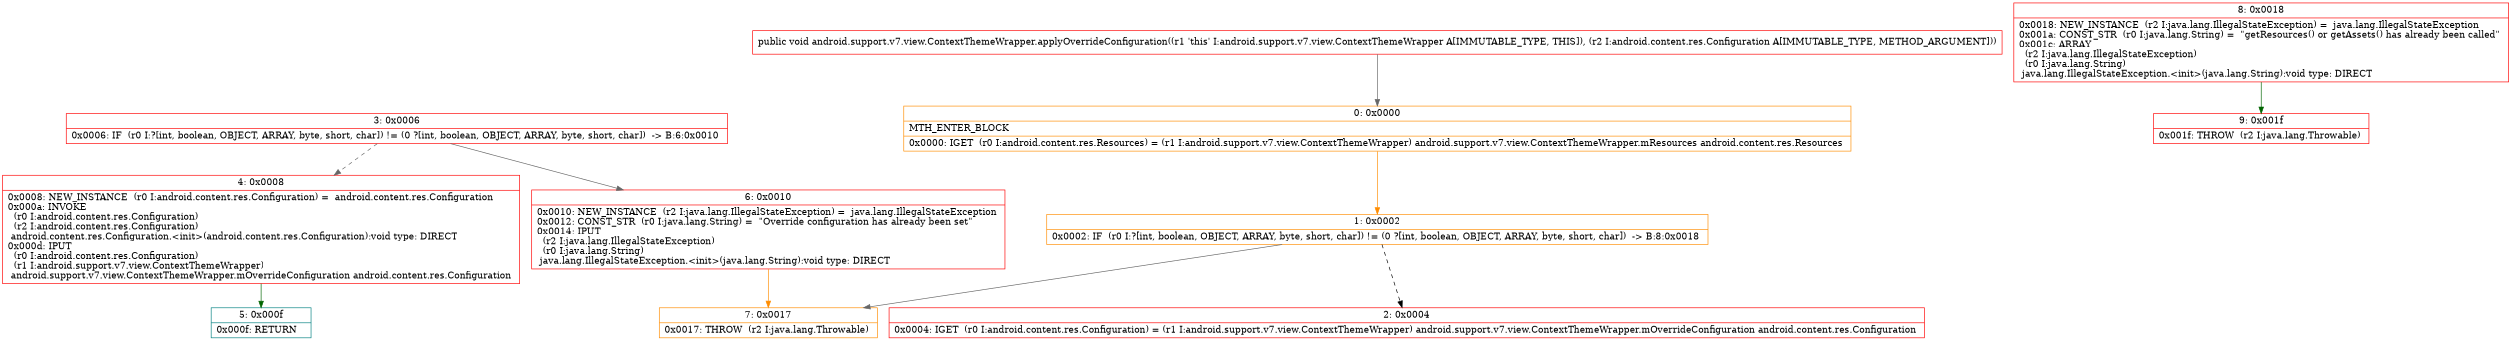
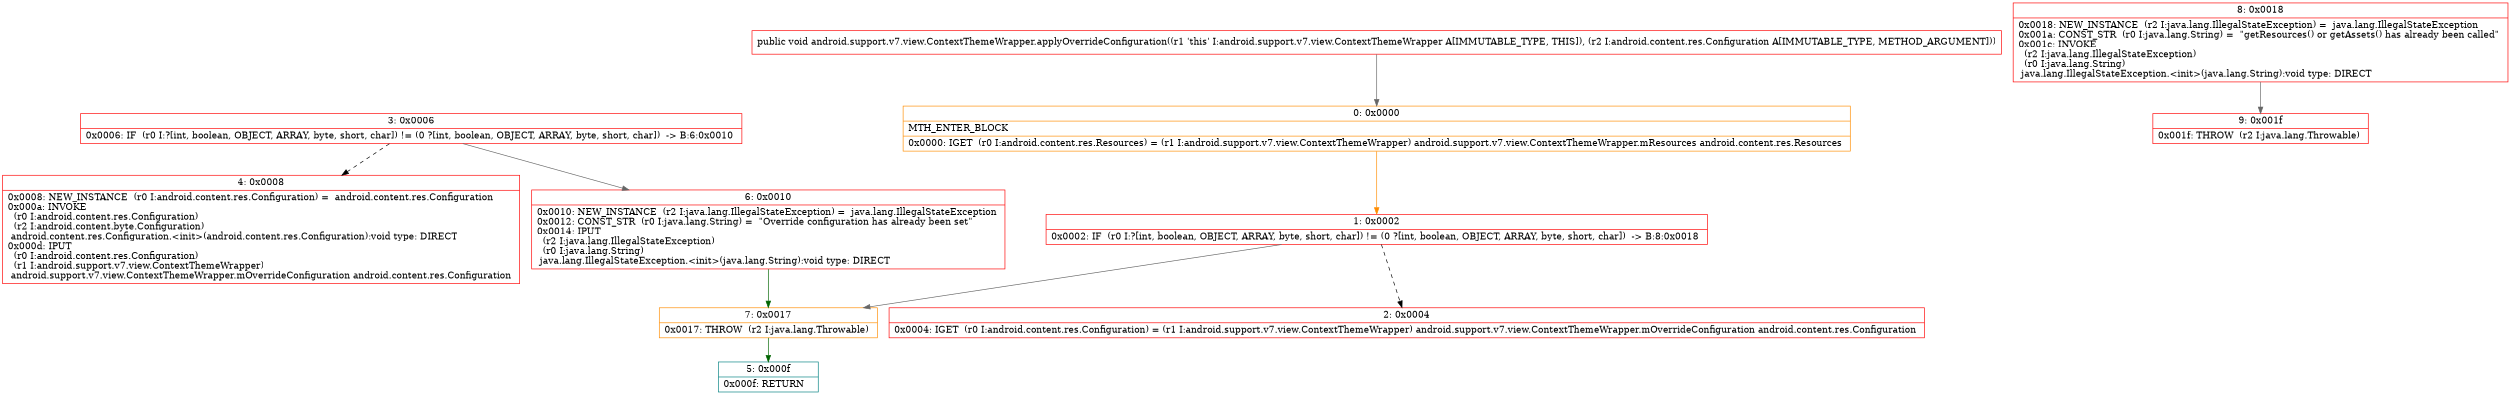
(2058, 45) -> (2061, 45)
(2261, 95) -> (2261, 95)
(358, 158) -> (368, 158)
(103, 227) -> (106, 227)
(1377, 229) -> (1377, 229)
(768, 285) -> (768, 285)
(261, 292) -> (768, 347)
